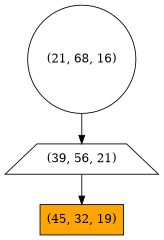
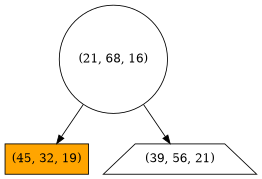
(82, 185) -> (72, 121)
